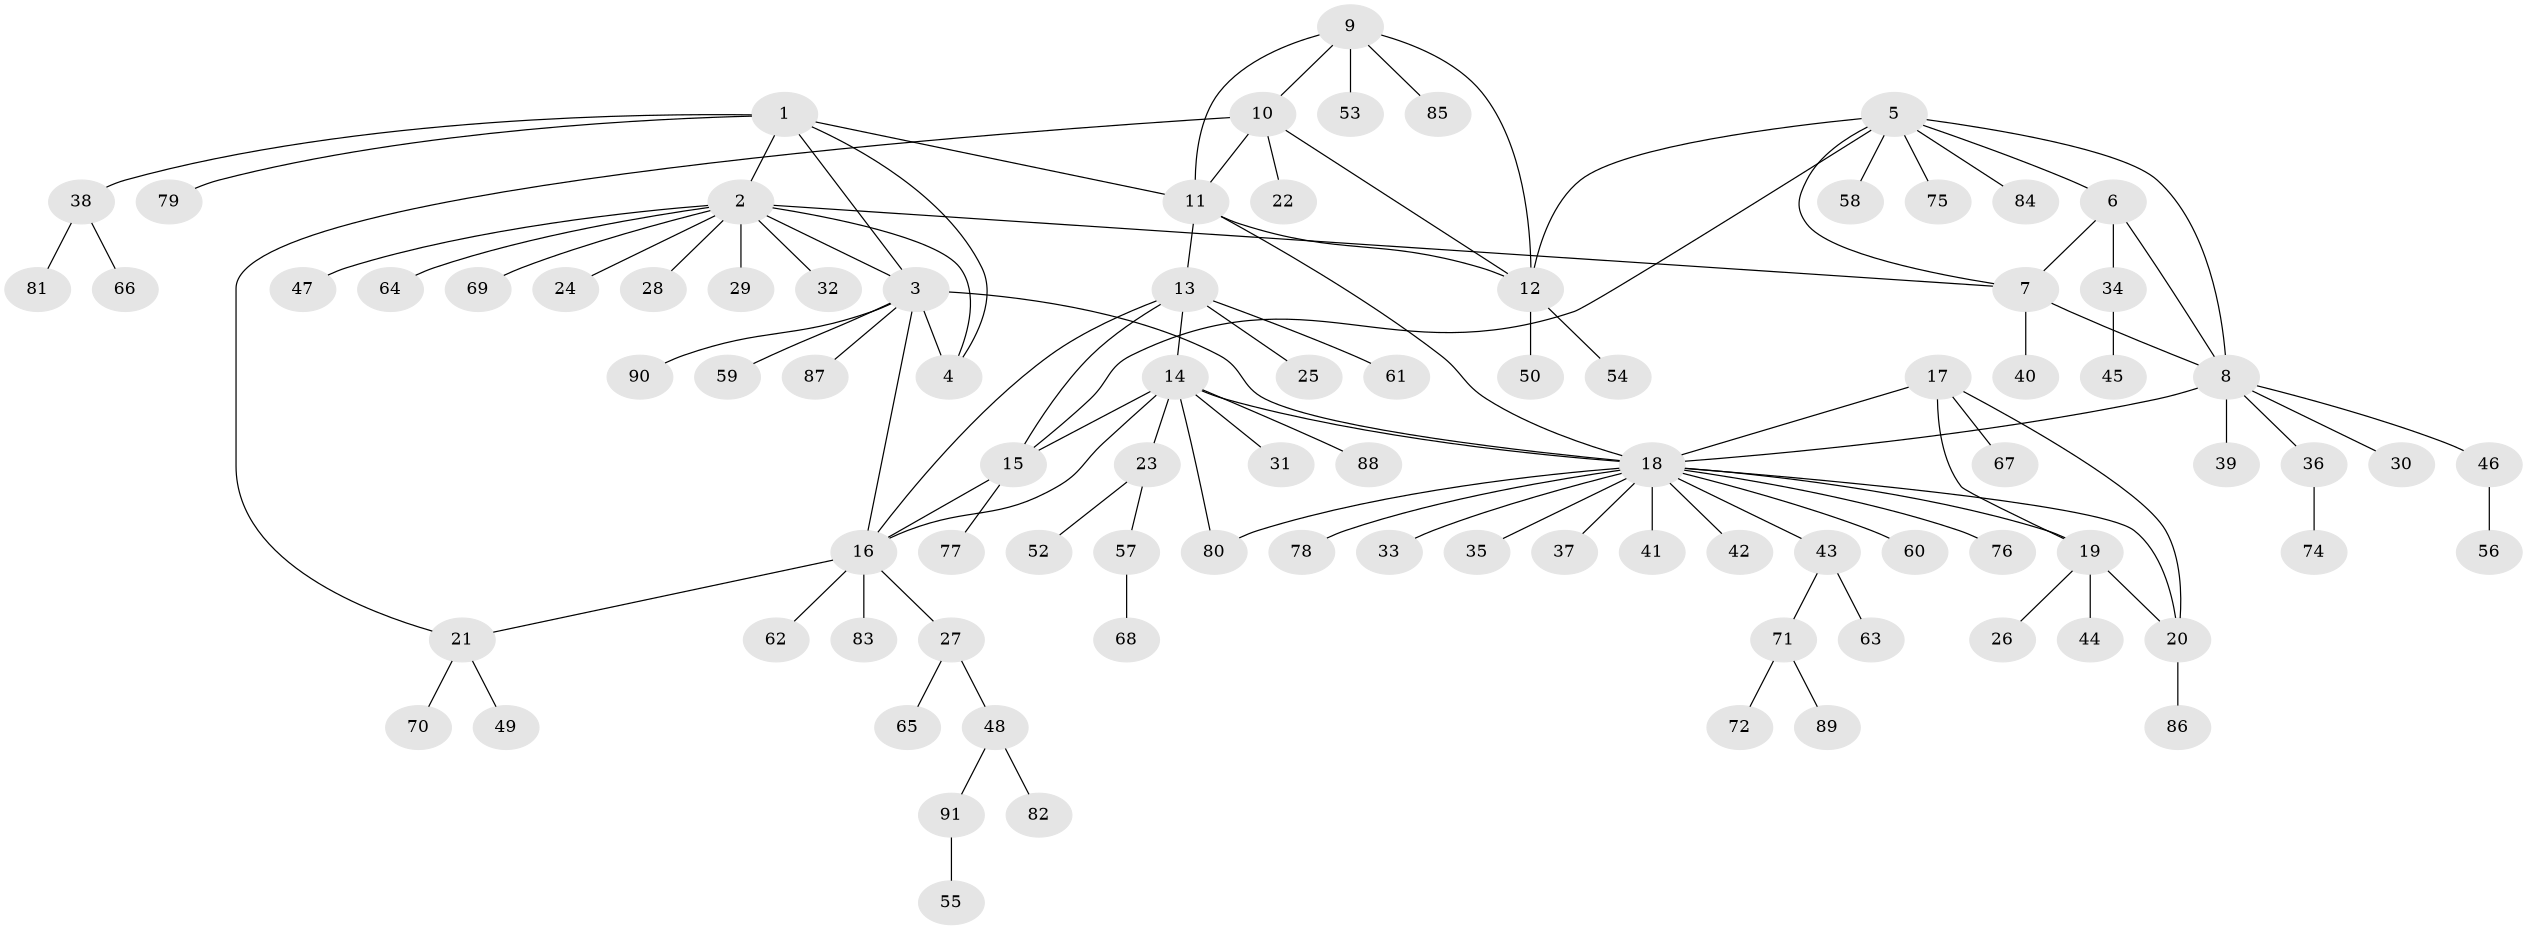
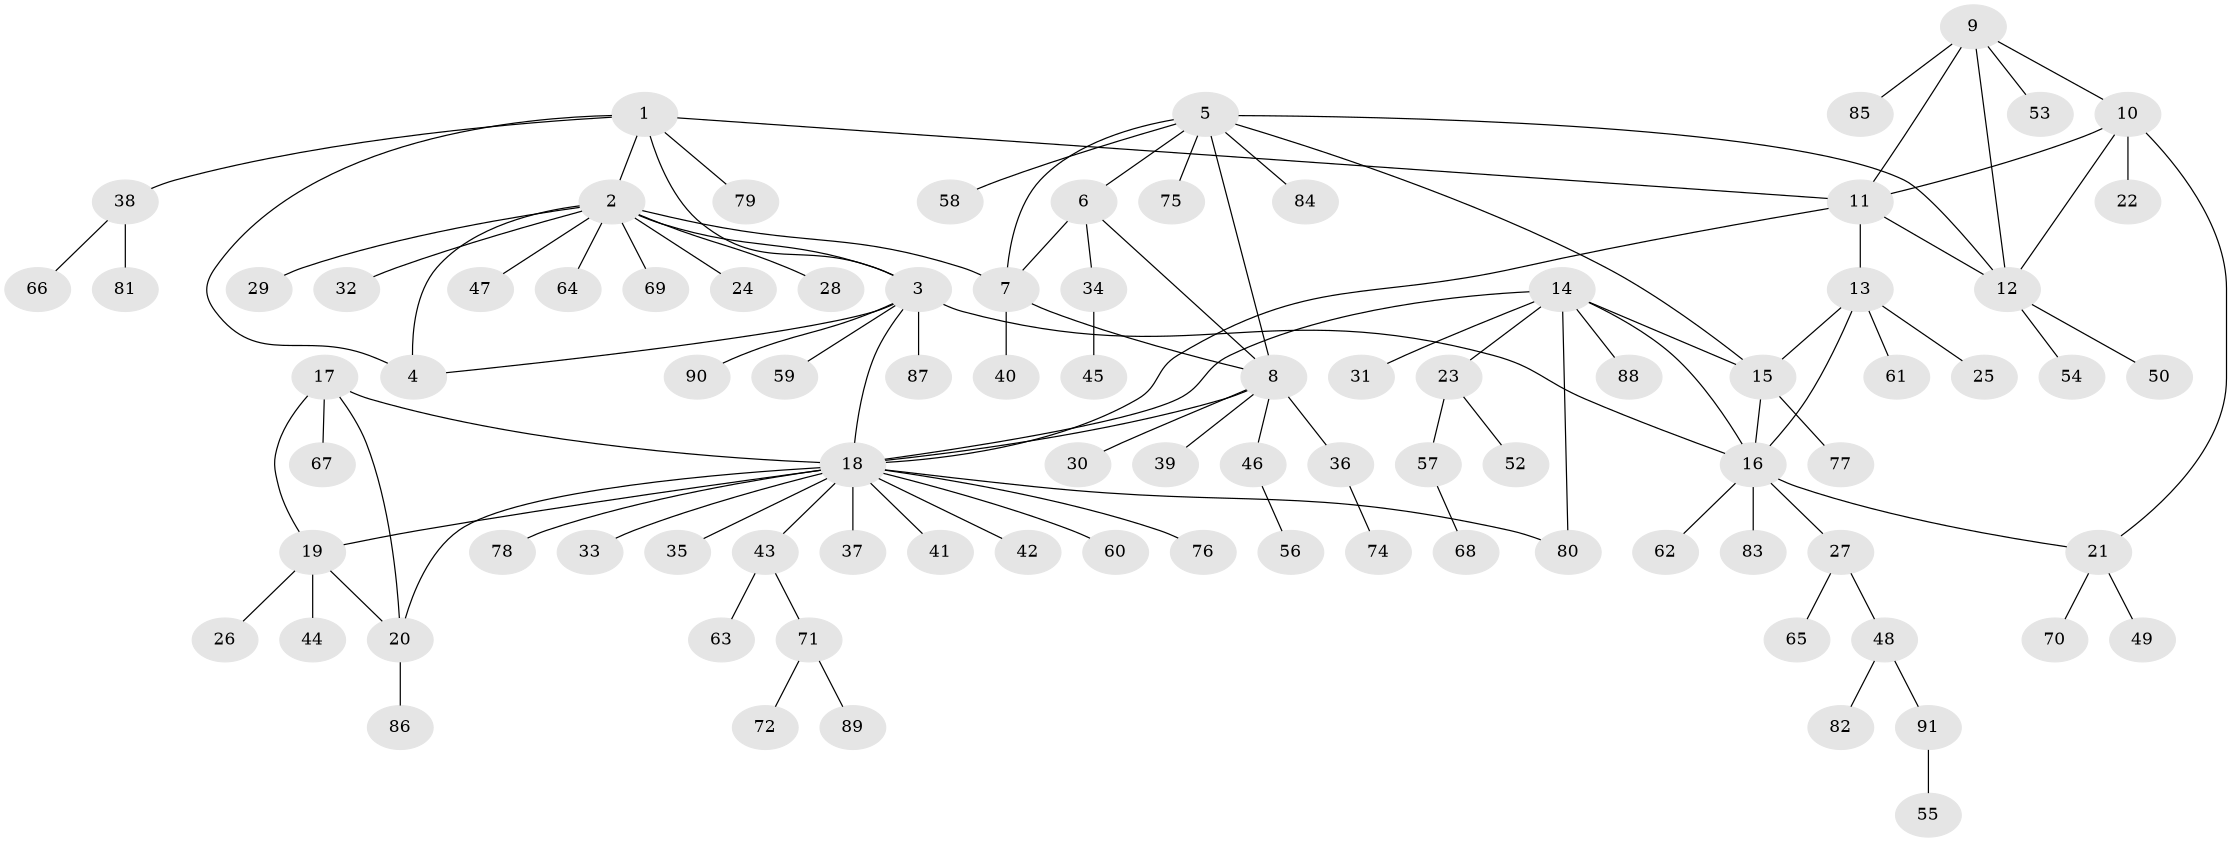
(1181, 328) -> none
